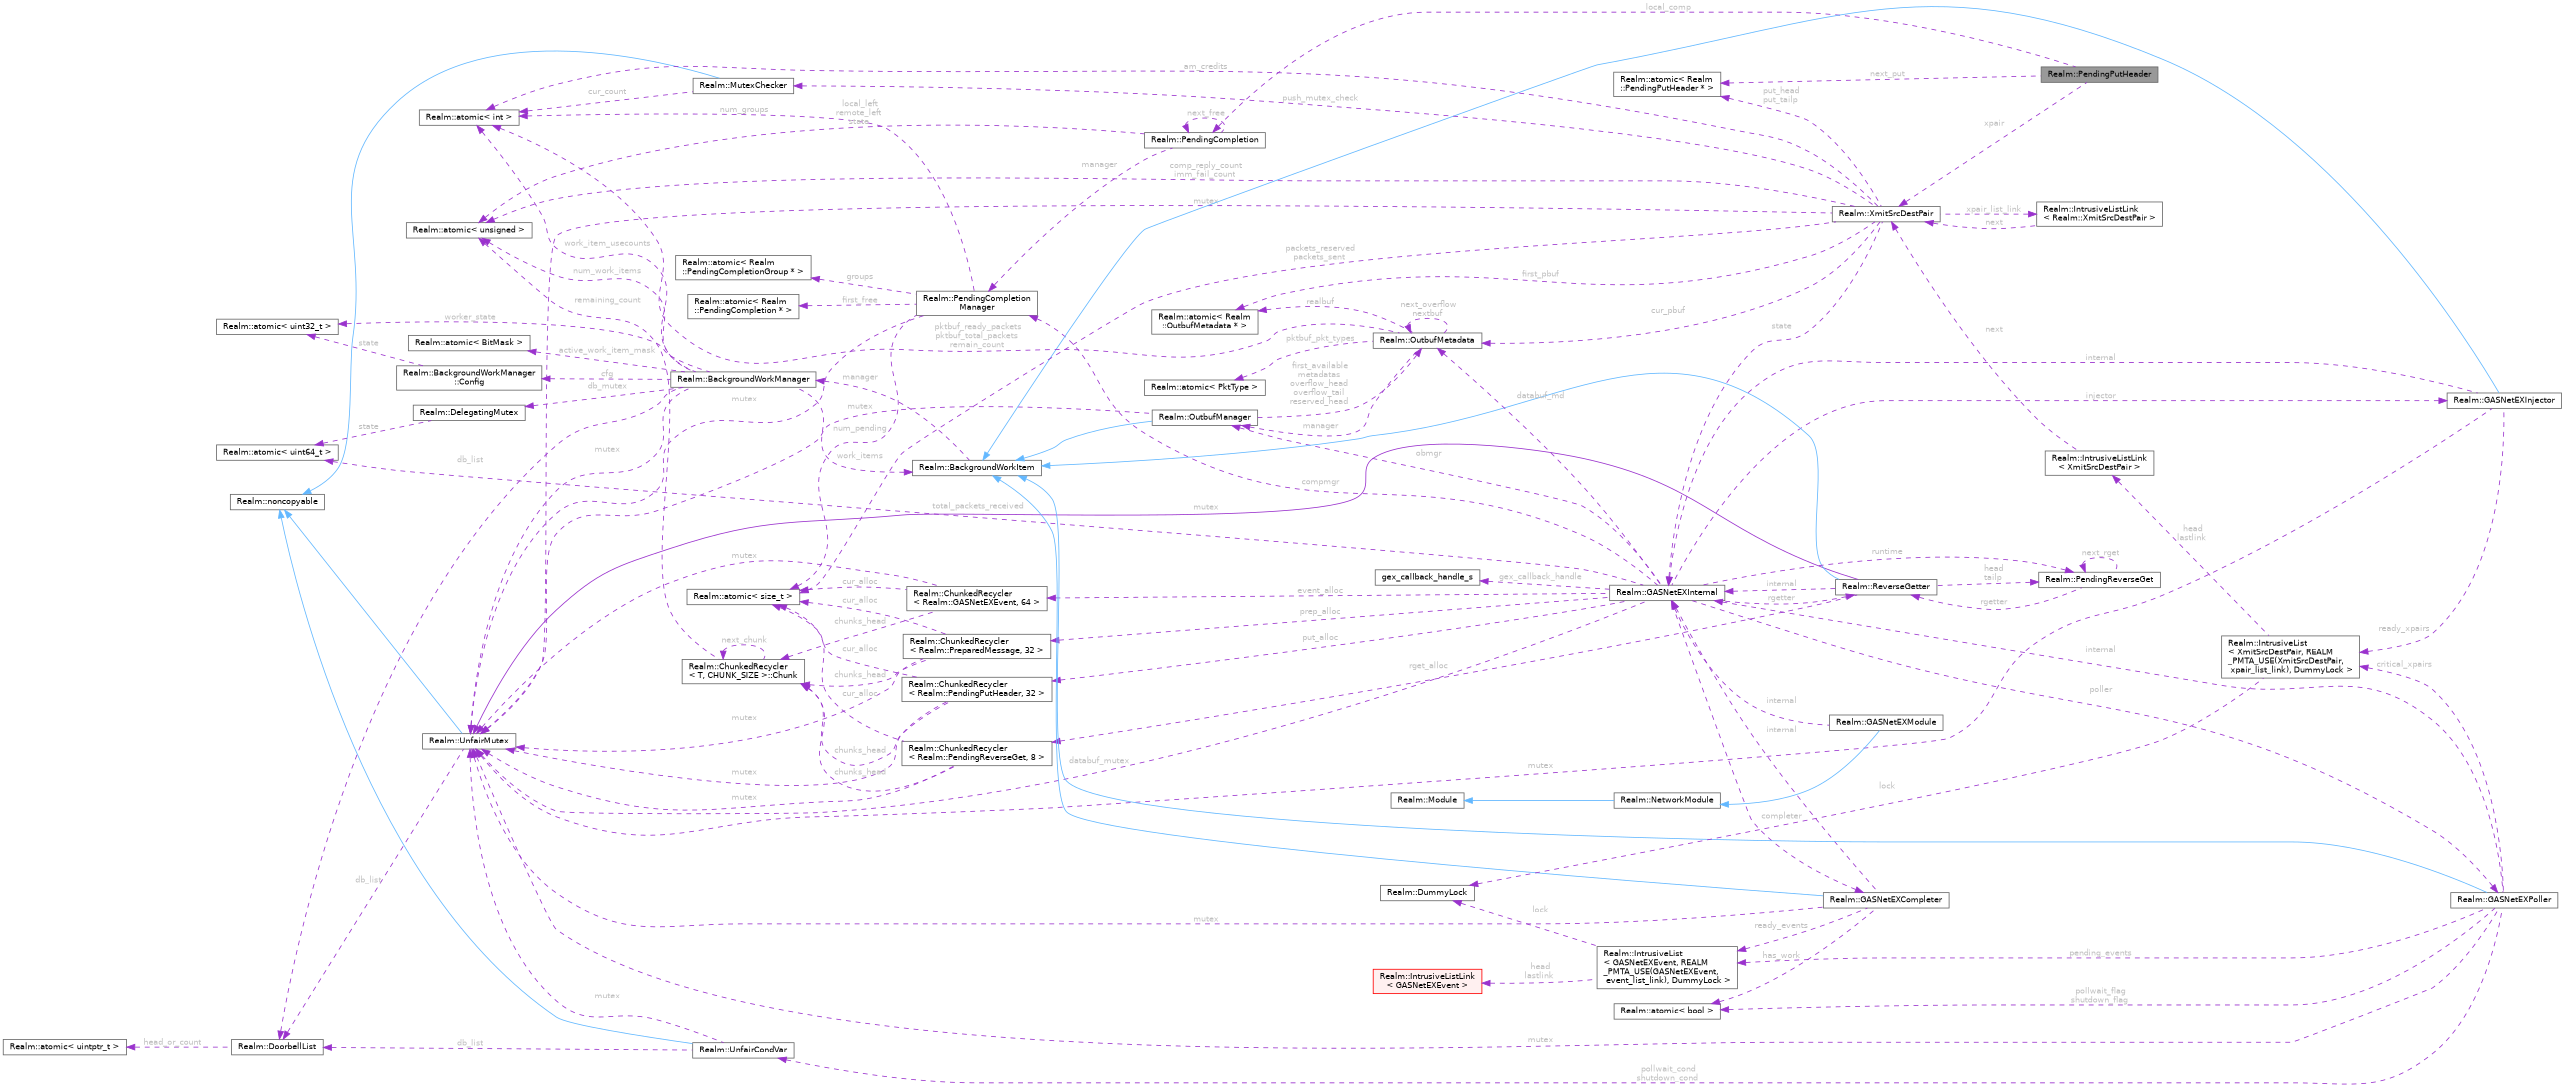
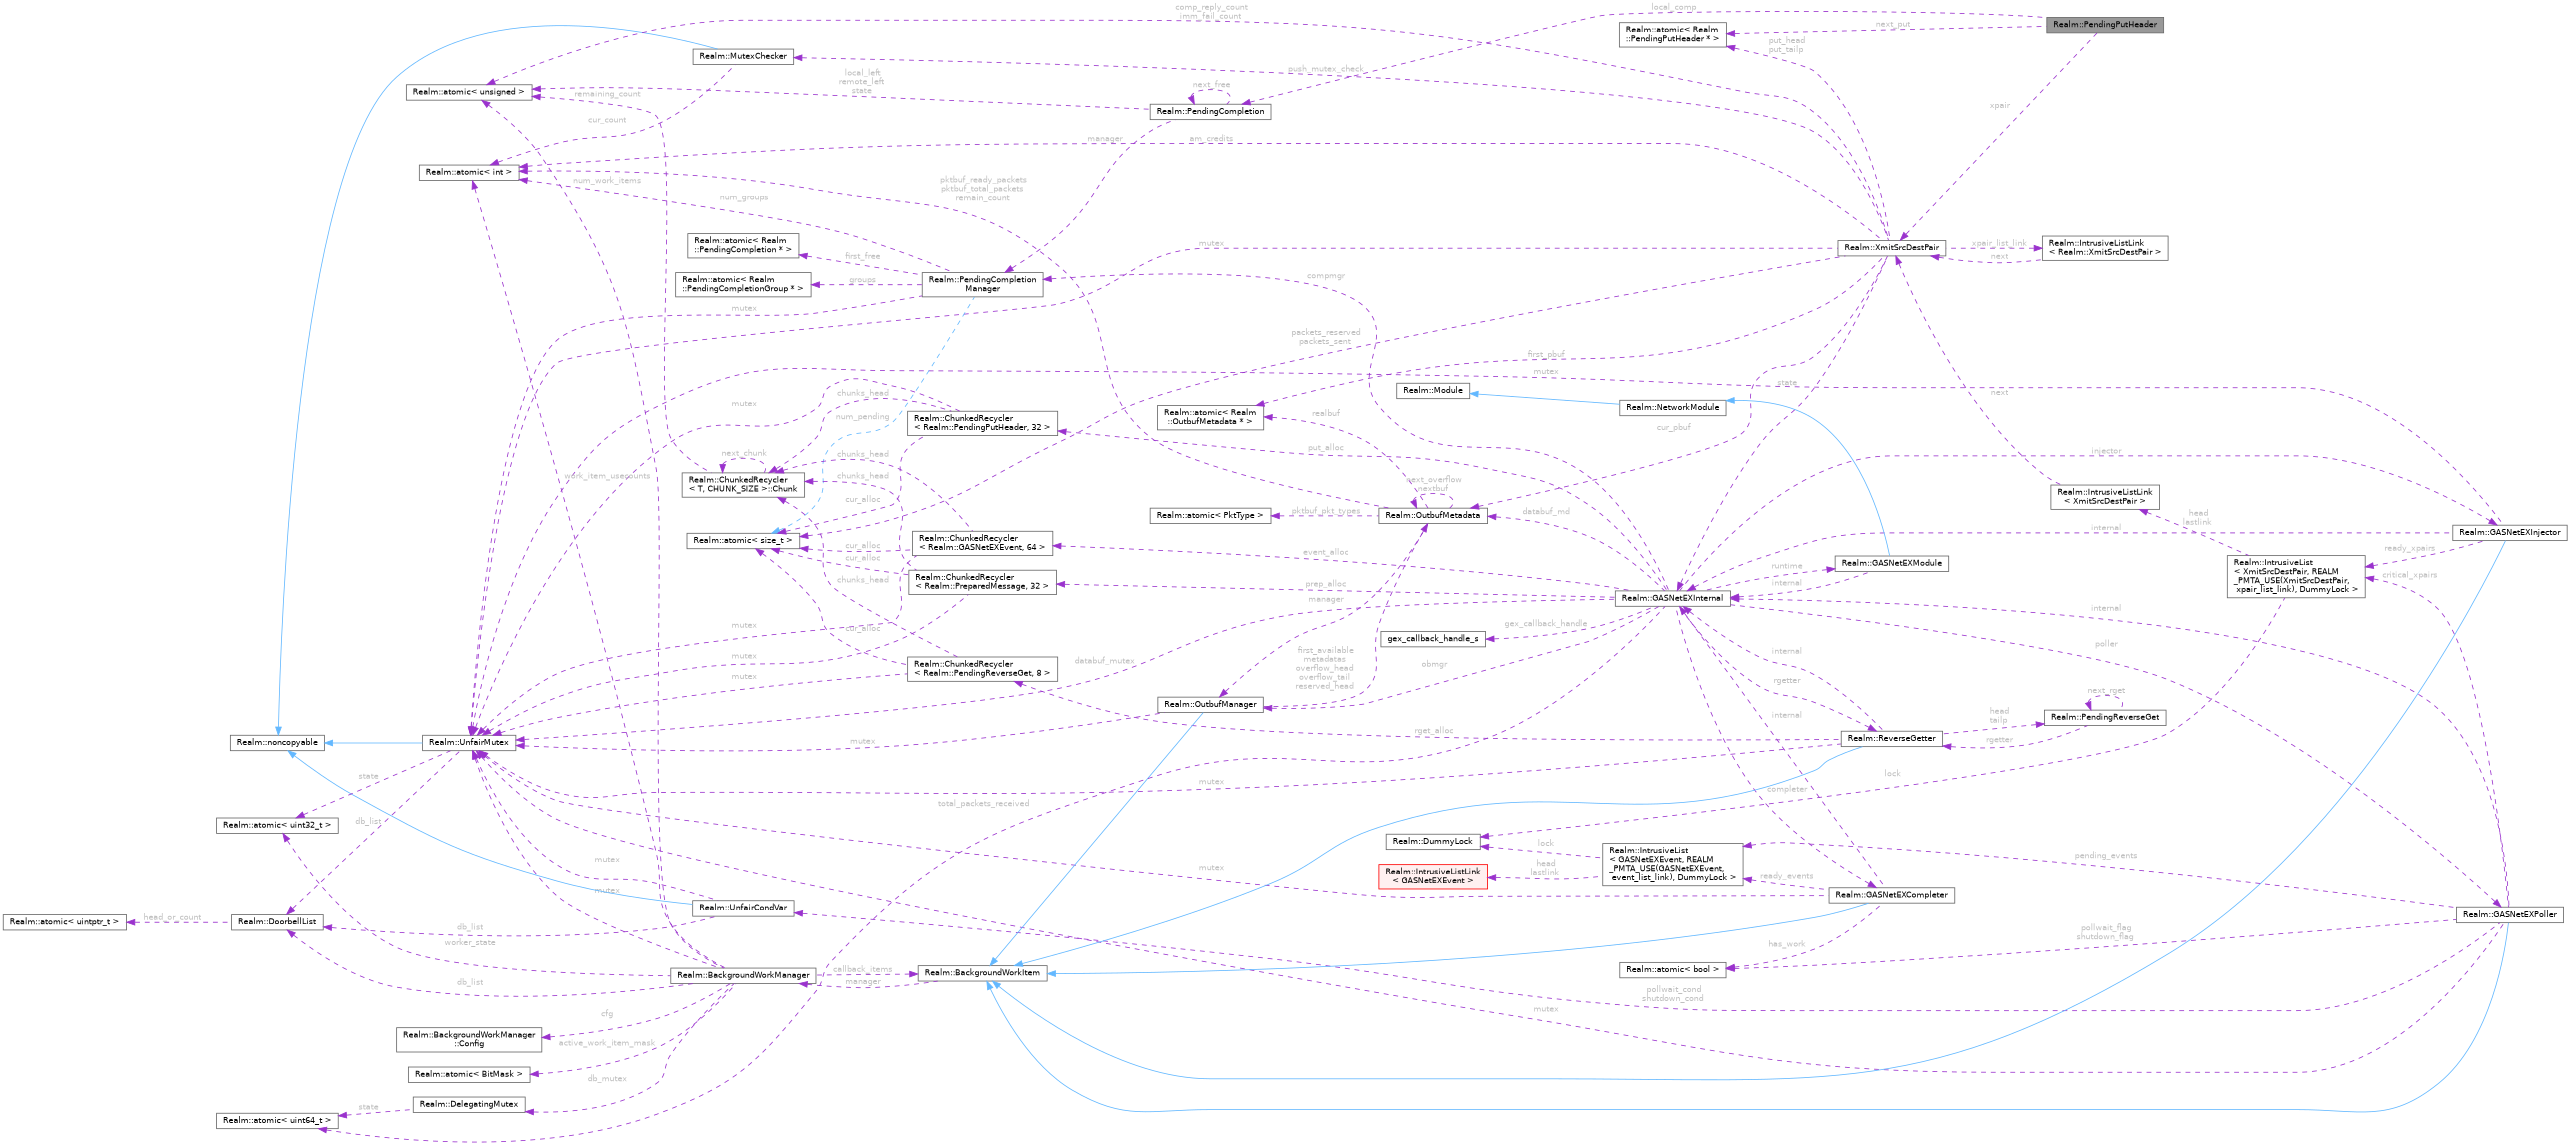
(369, 351) -> (377, 783)
(850, 442) -> (882, 428)
(859, 456) -> (862, 970)
(1156, 515) -> (1159, 791)
(1883, 559) -> (1765, 578)
